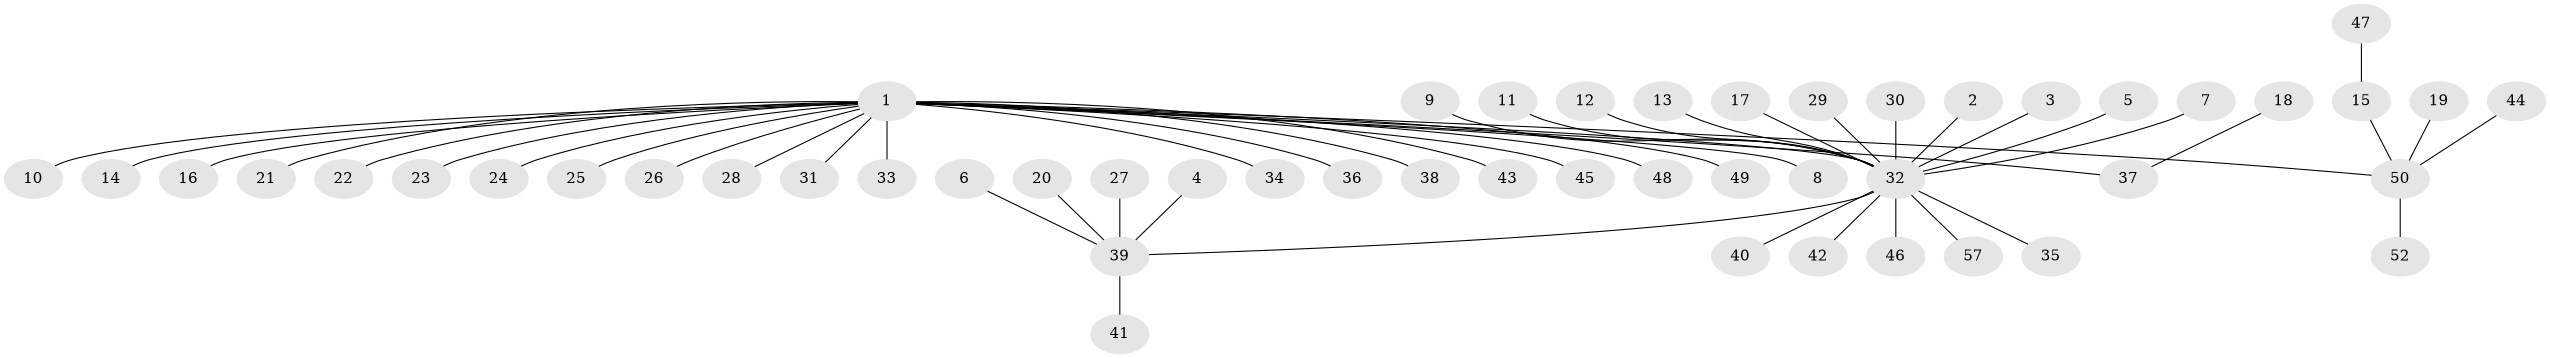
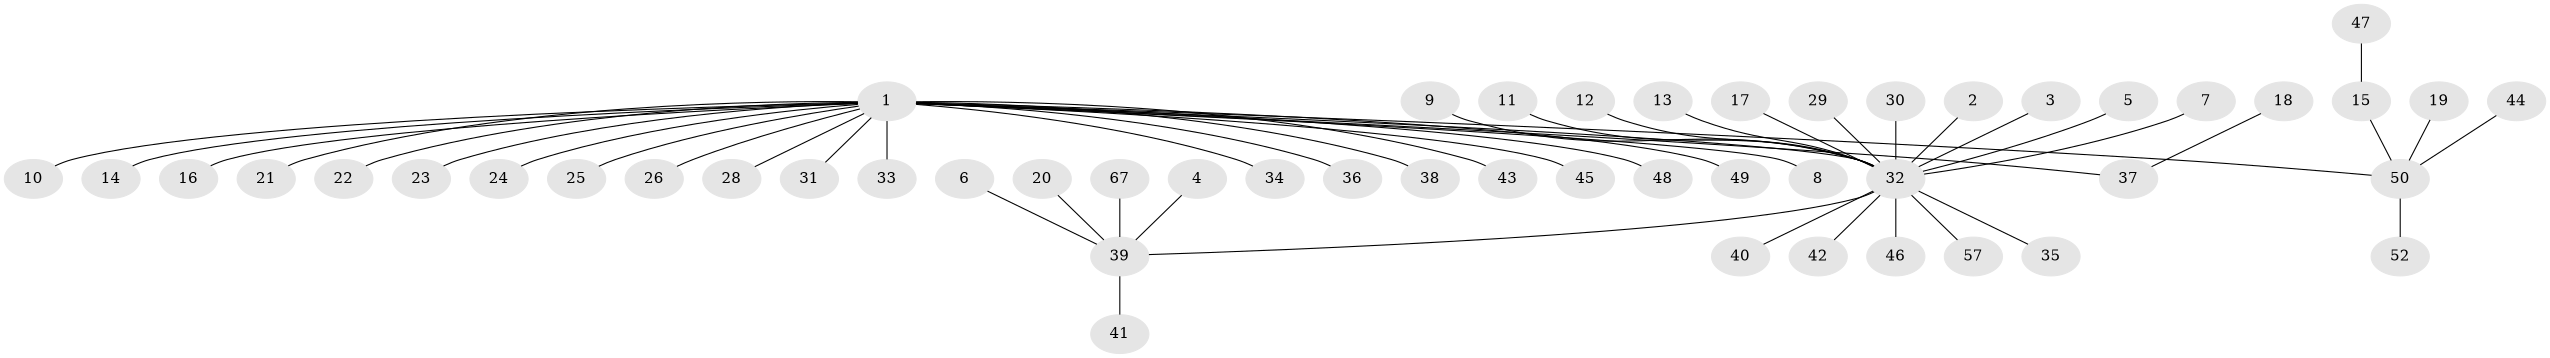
(1120, 179) -> (1120, 179)
